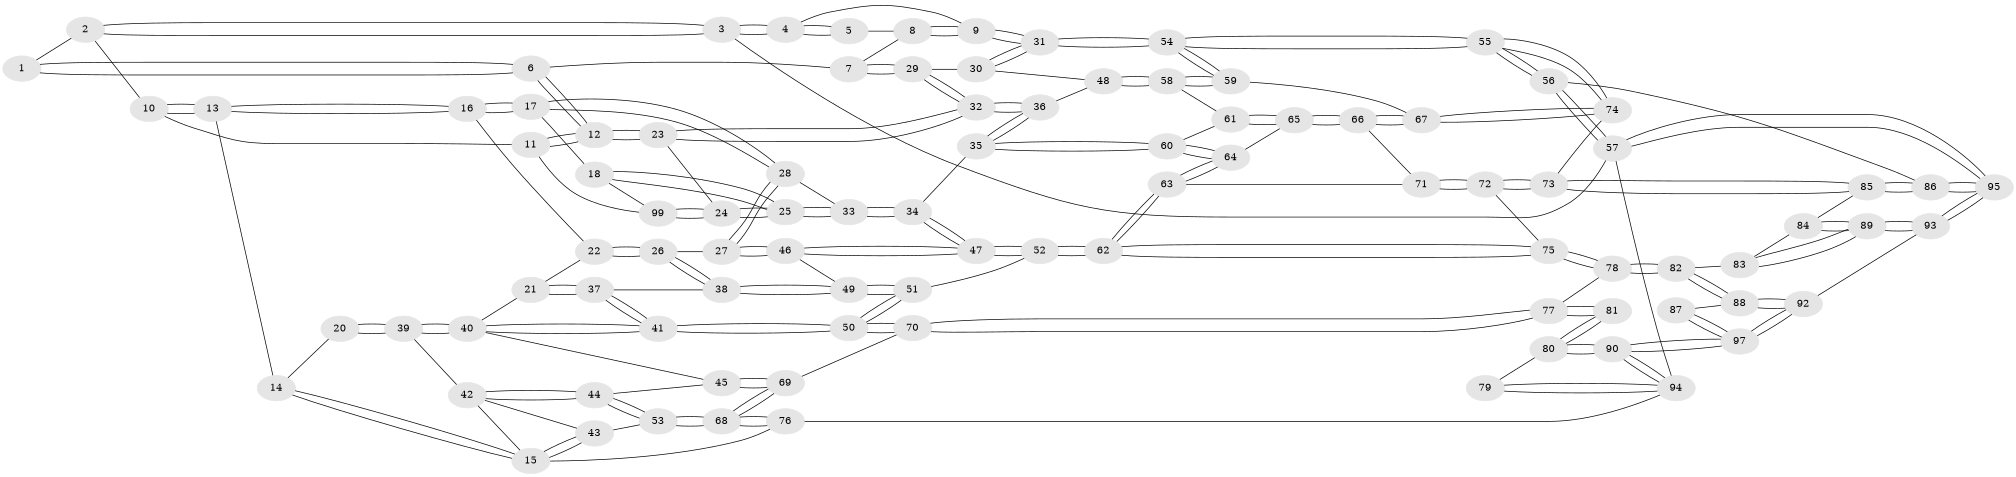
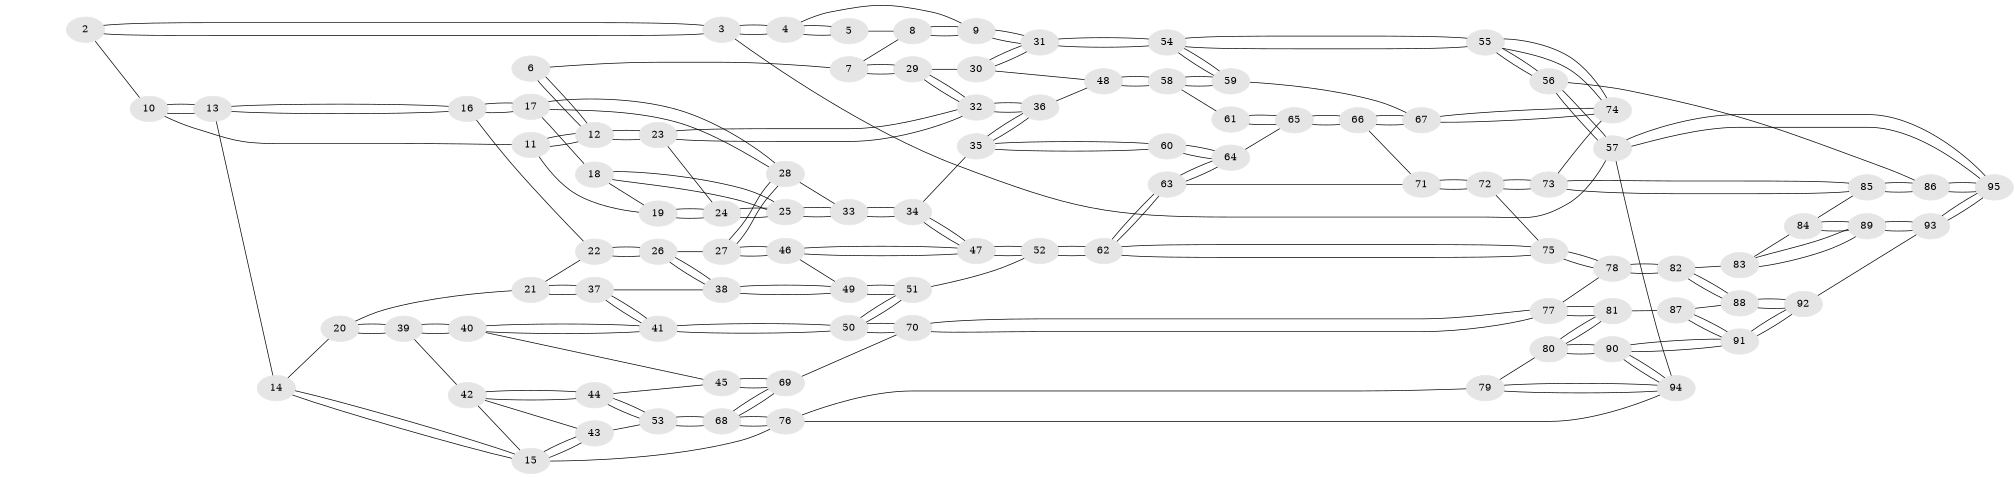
(22, 69) -> none
(1199, 133) -> none
(658, 214) -> (658, 214)
(499, 309) -> (432, 299)
none -> (1644, 311)
(1740, 341) -> (1740, 341)
none -> (1133, 391)
